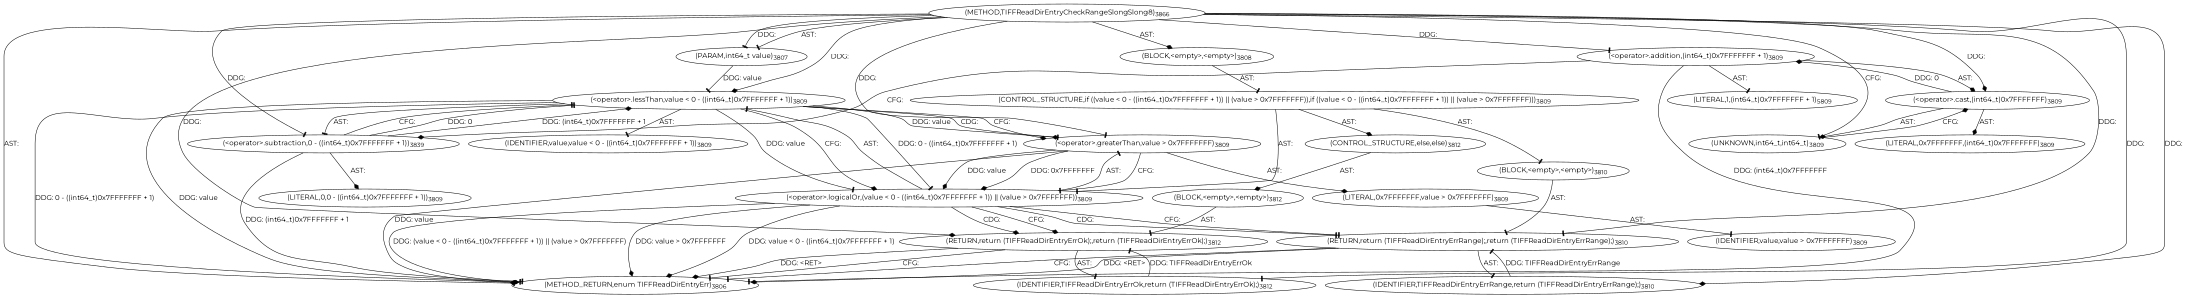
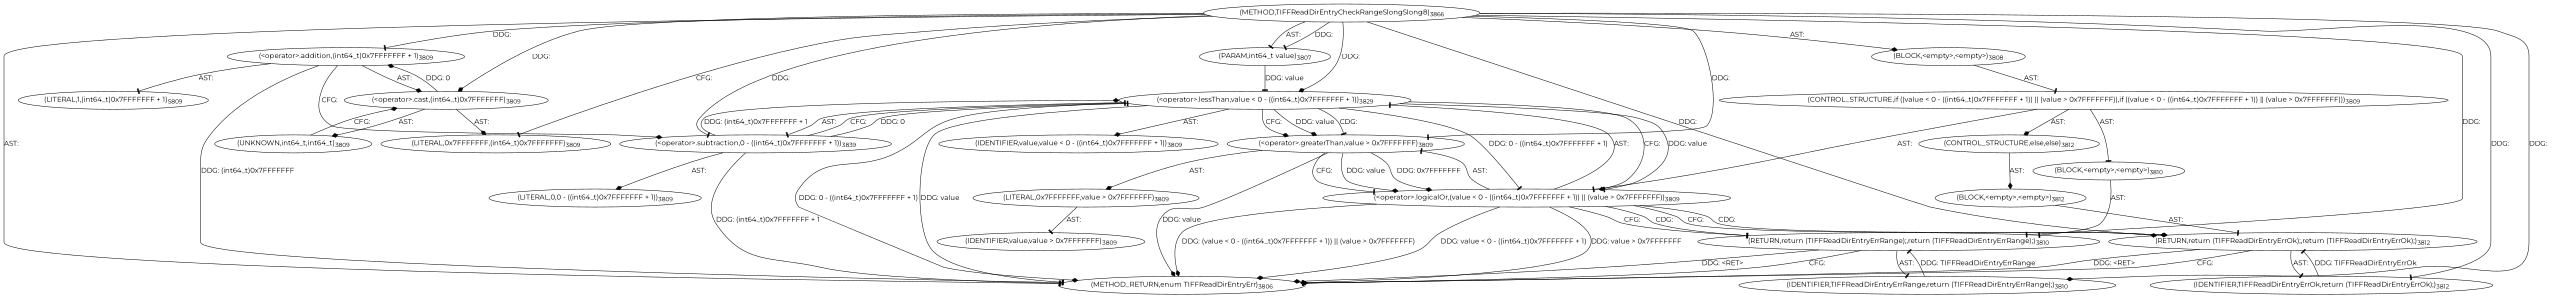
(1581, 23) -> (860, 37)
(800, 100) -> (1366, 100)
(655, 122) -> (1175, 121)
